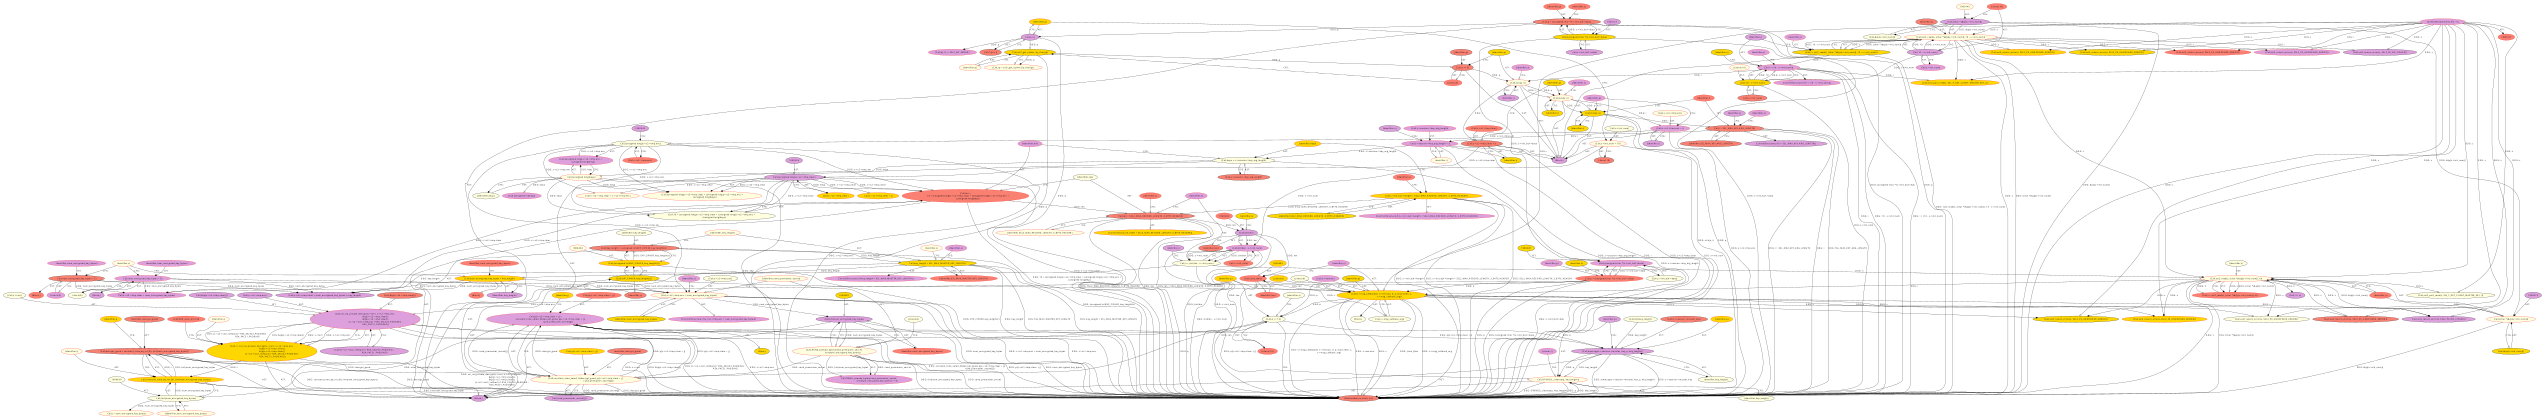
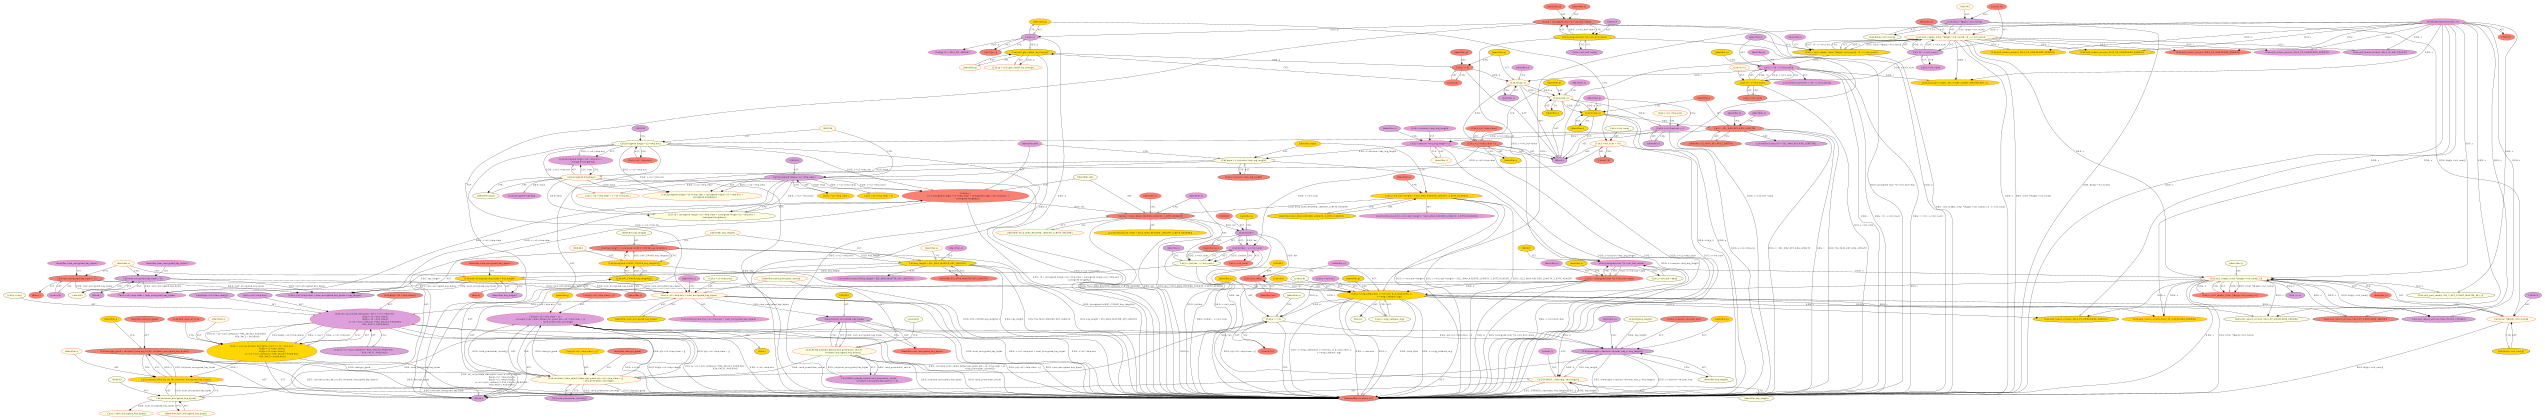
none -> (828, 128)
(954, 271) -> (954, 271)
(143, 278) -> (143, 278)
